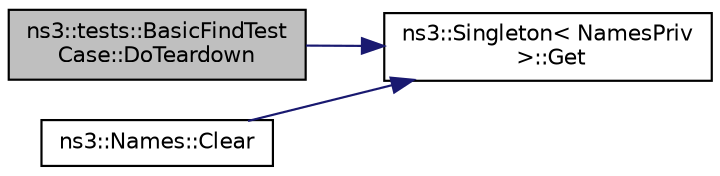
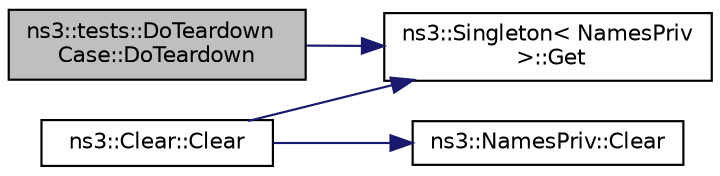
(157, 45) -> (157, 45)
(157, 143) -> (157, 143)
none -> (548, 143)
